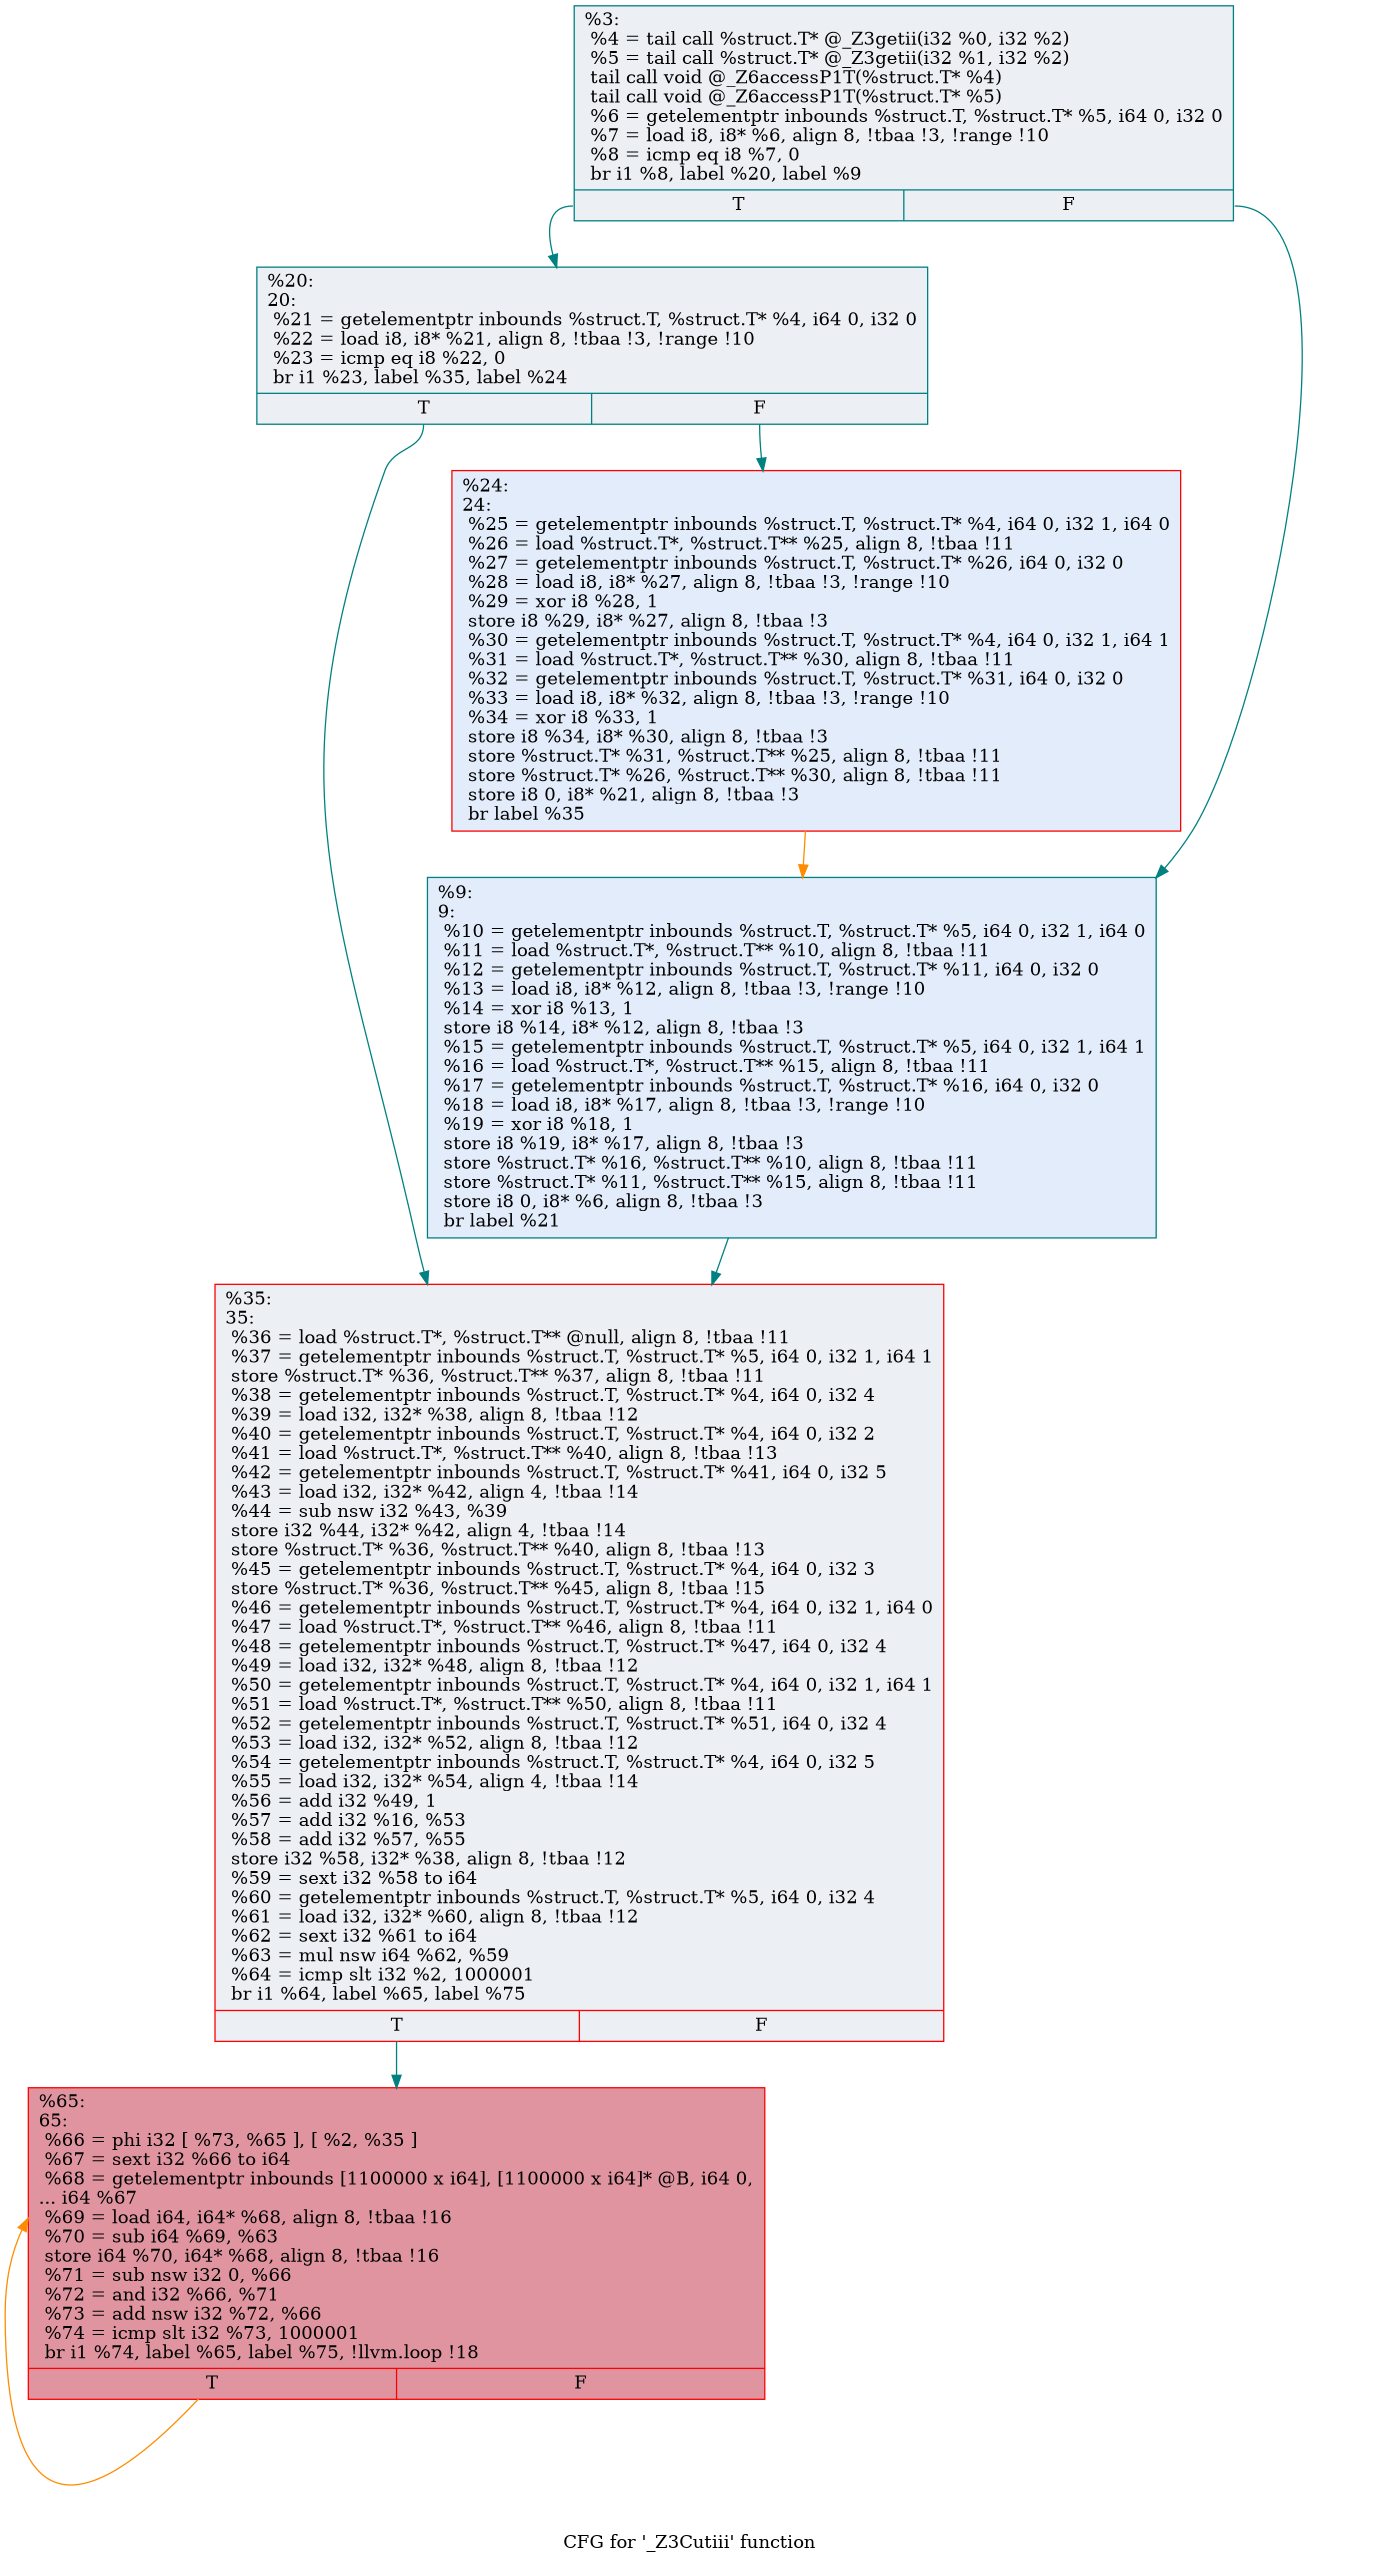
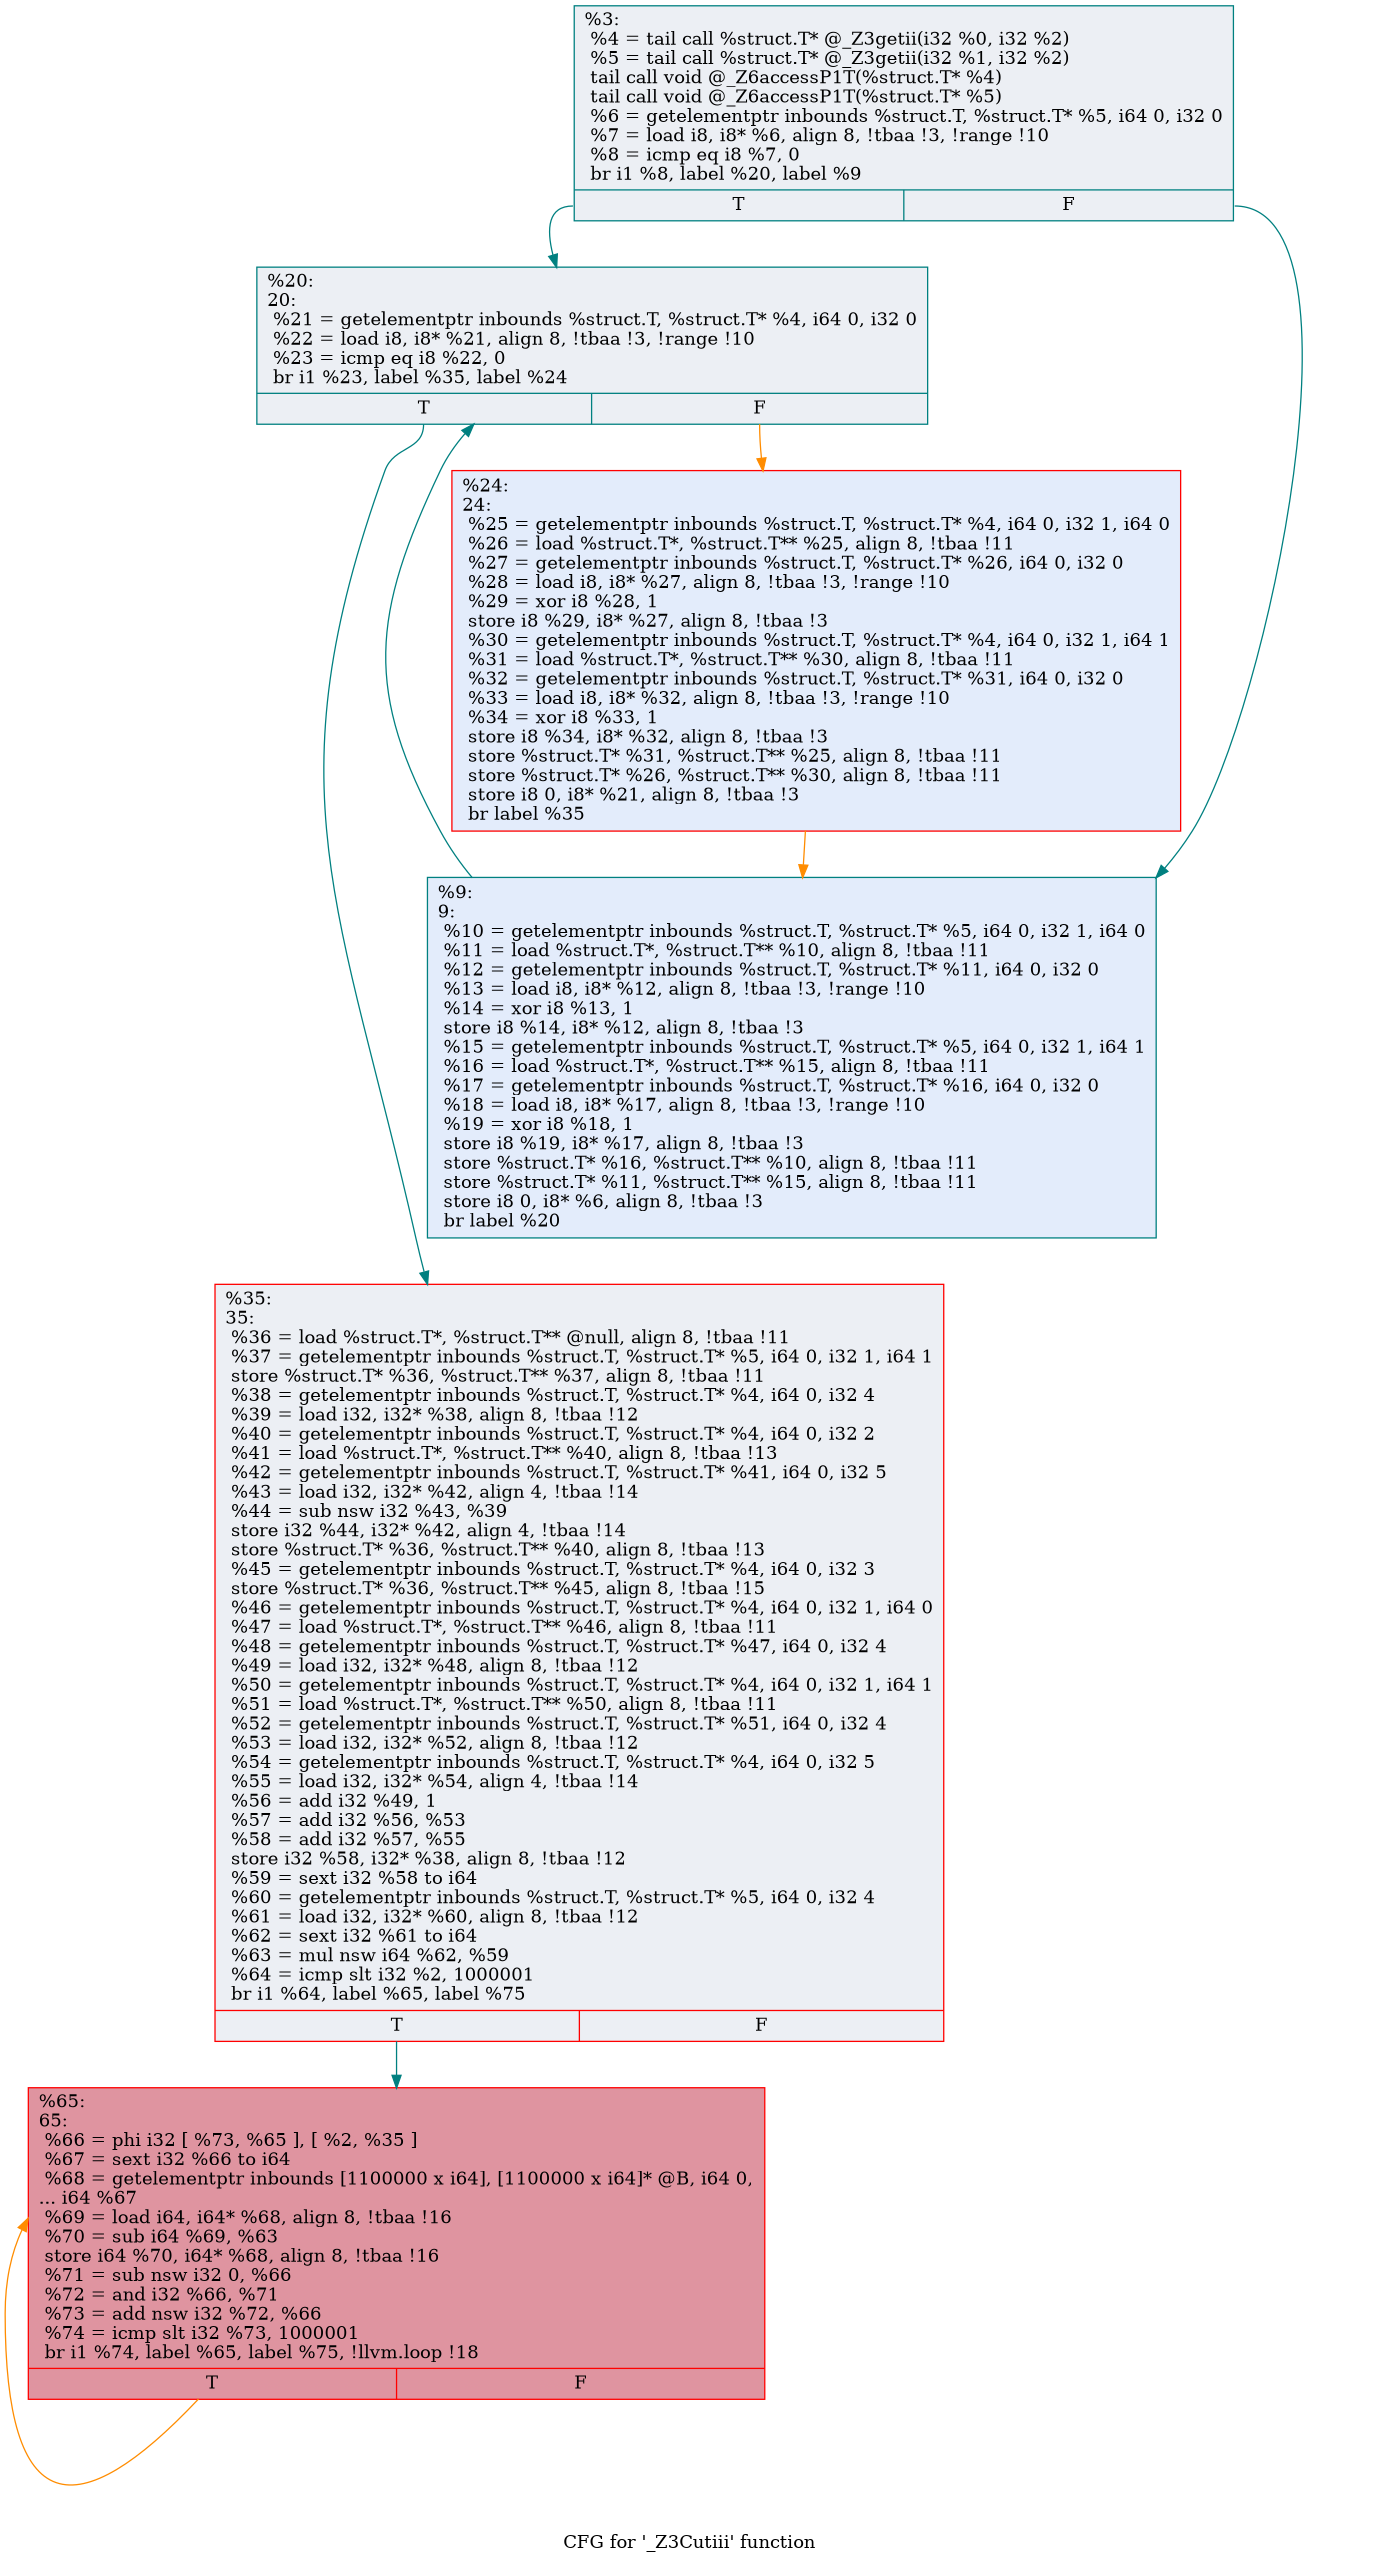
(760, 441) -> (760, 441)
(646, 737) -> (646, 737)
(500, 1221) -> (500, 1221)
(722, 1255) -> (386, 657)
(346, 1821) -> (346, 1821)
